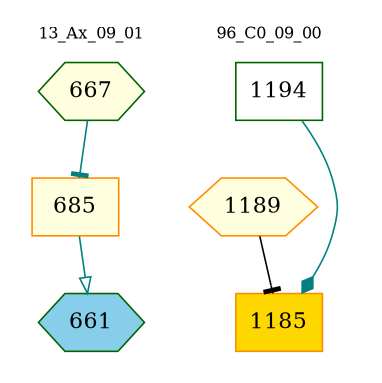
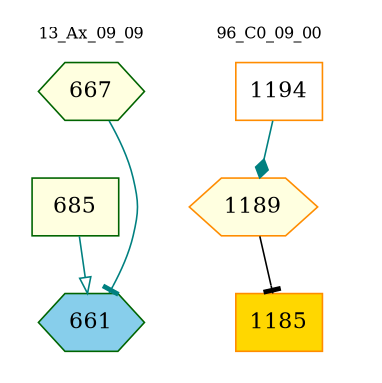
(91, 34) -> (91, 34)
(279, 91) -> (279, 91)
(84, 145) -> (137, 203)
(337, 197) -> (268, 140)
(75, 207) -> (75, 207)
